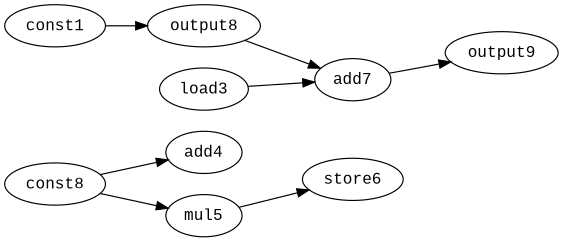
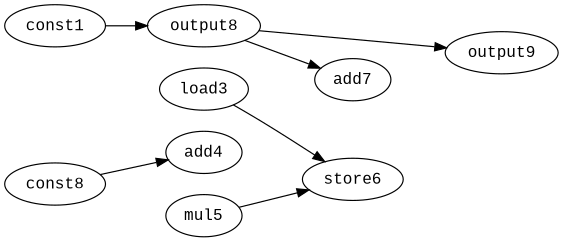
(414, 69) -> (347, 39)
(275, 85) -> (274, 129)
(128, 200) -> none
